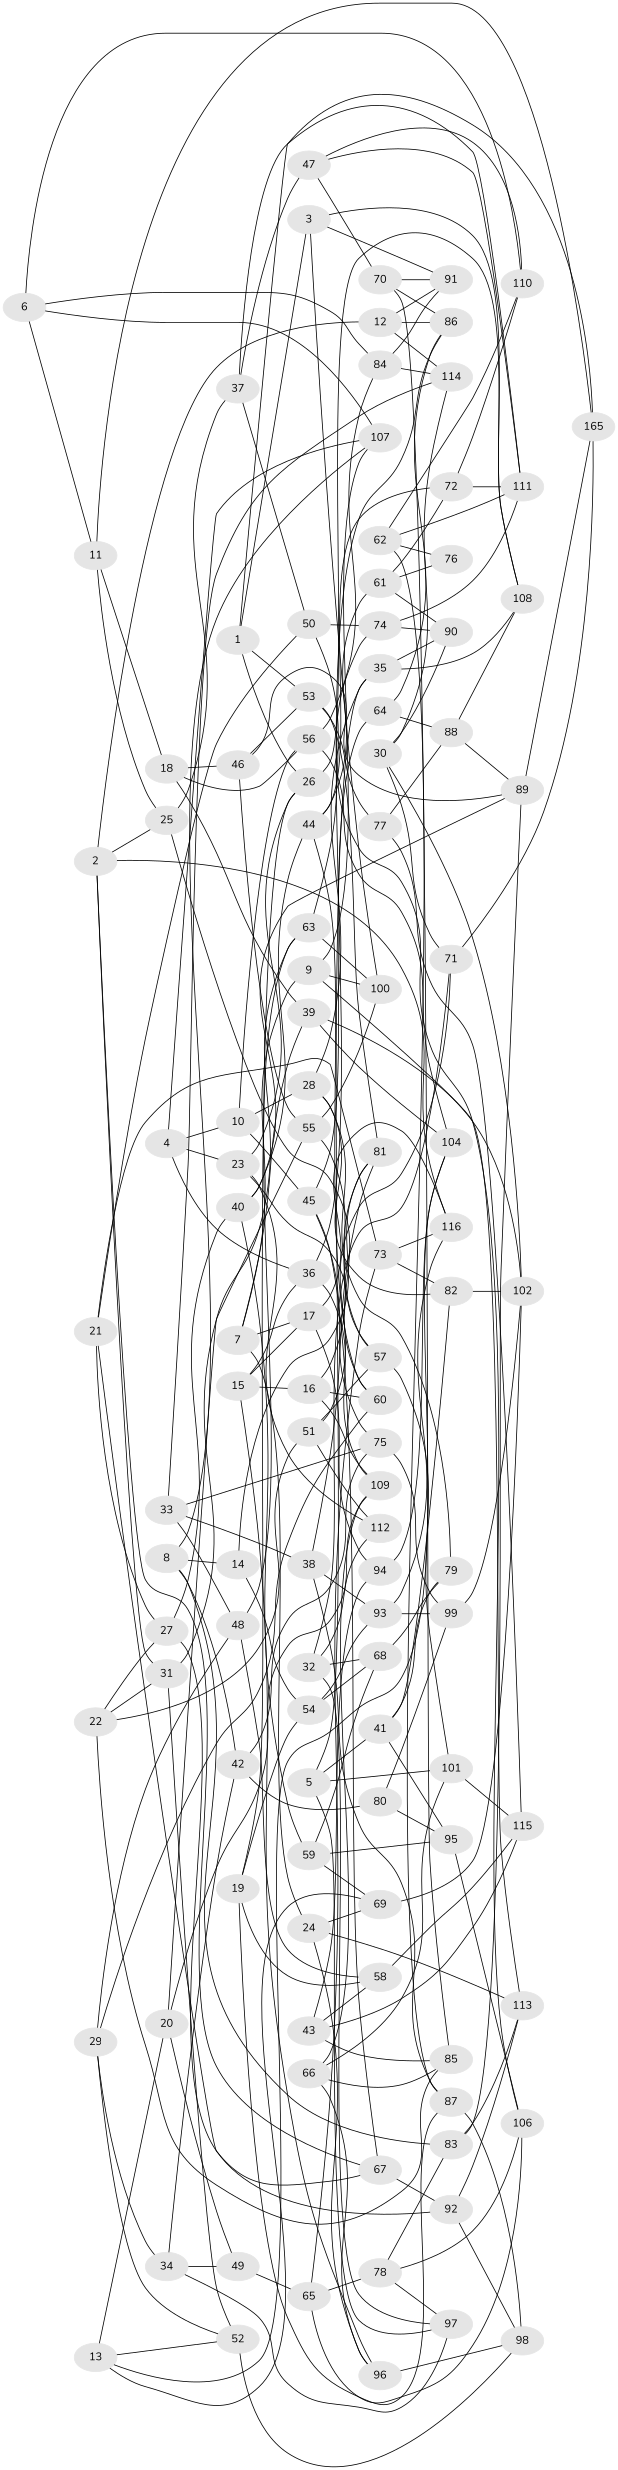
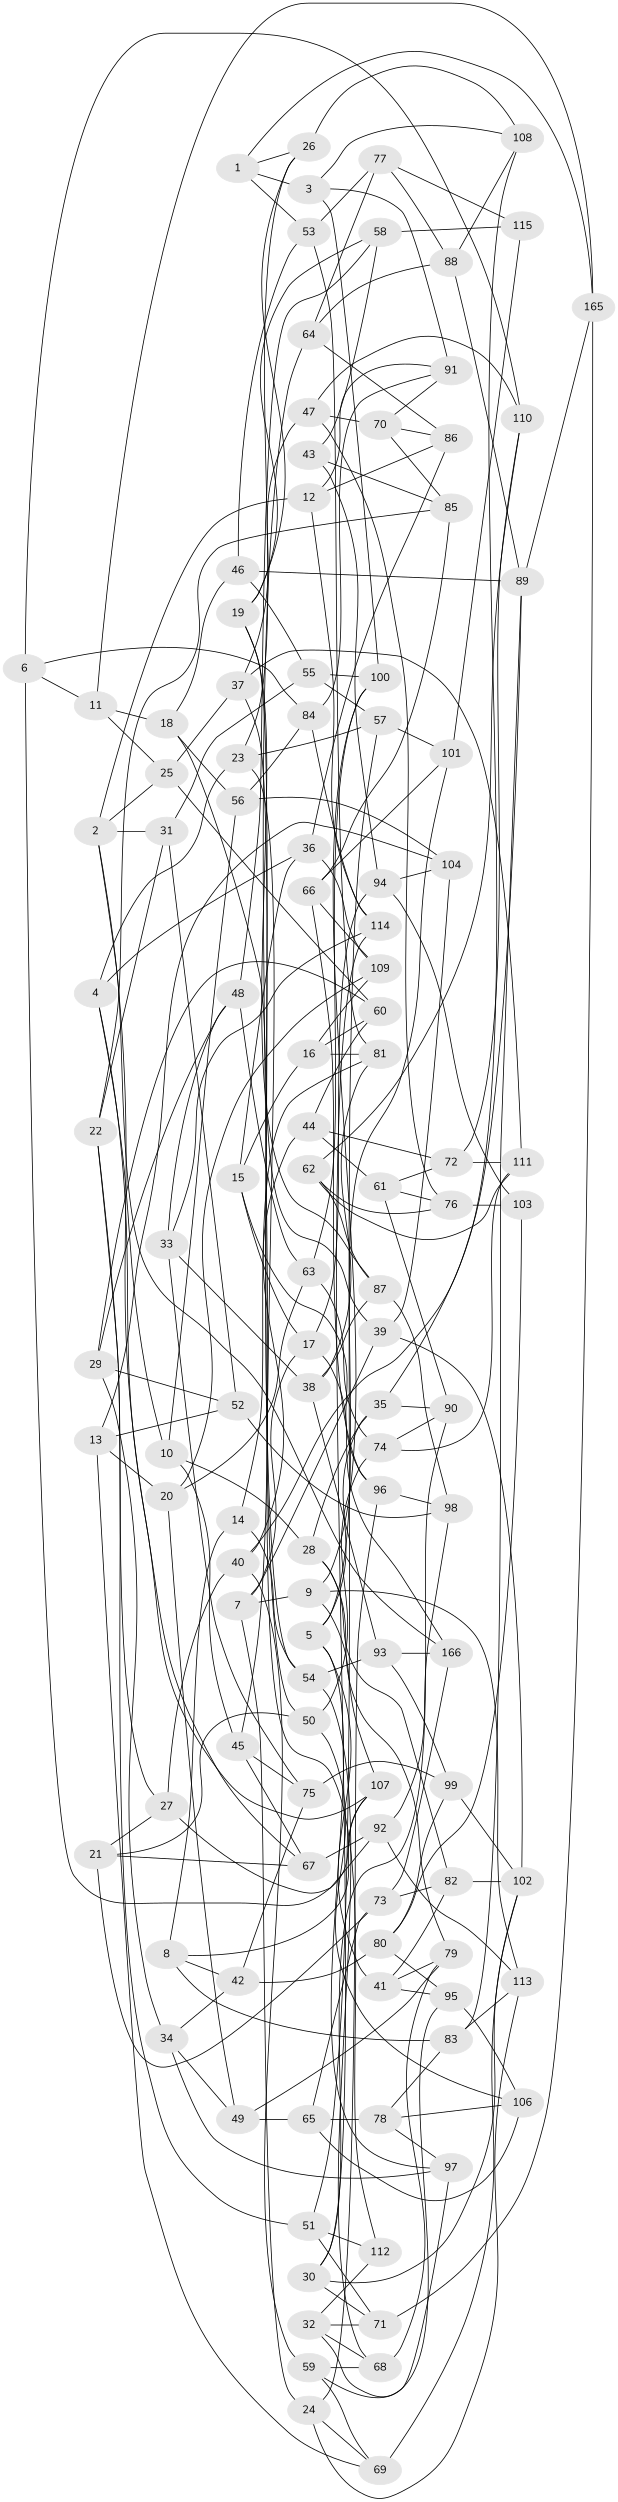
(470, 171) -> (408, 803)
none -> (347, 240)
none -> (522, 1205)
(451, 1227) -> (451, 1653)
(448, 1960) -> none
none -> (329, 2063)
